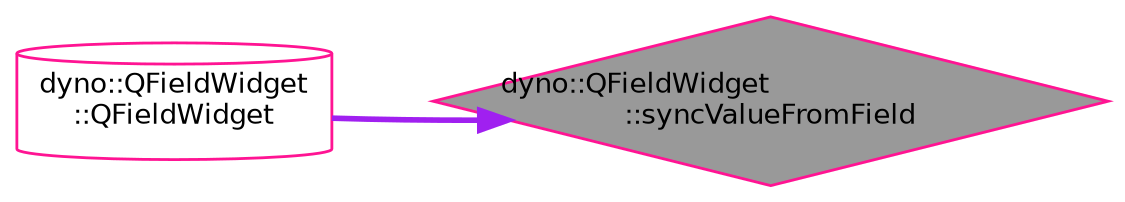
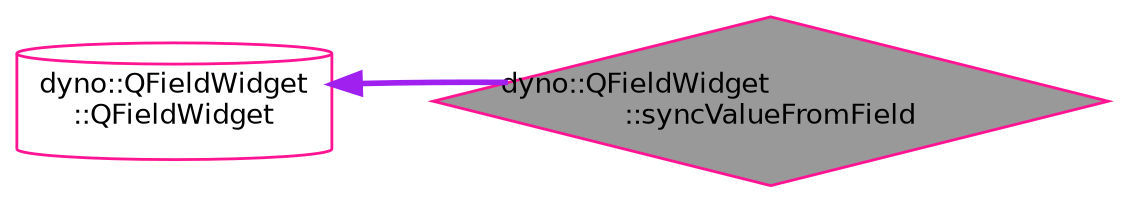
(406, 120) -> (434, 82)
